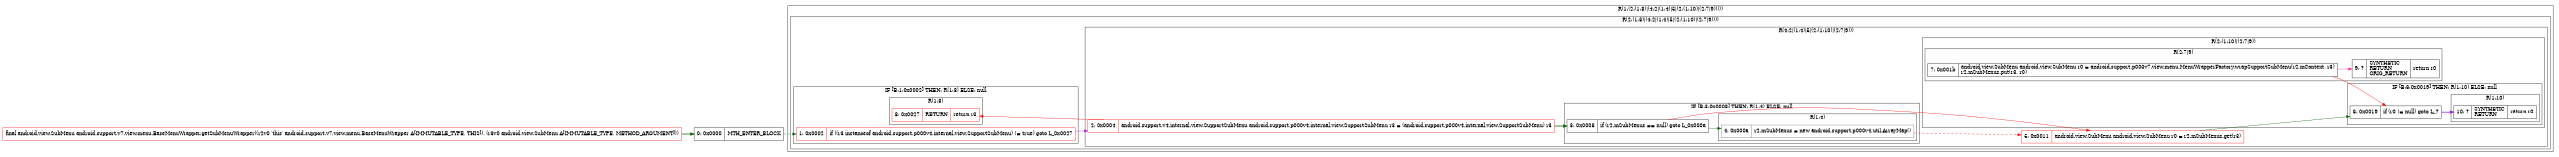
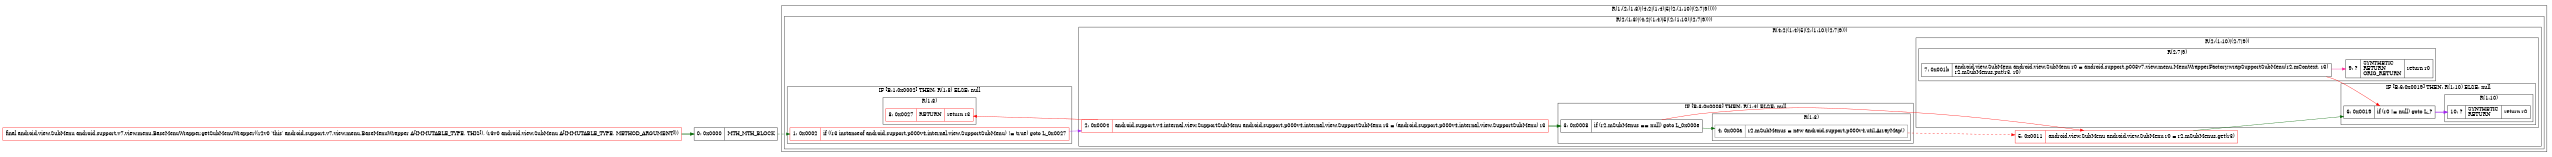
(1818, 118) -> (1811, 118)
(754, 134) -> (751, 134)
